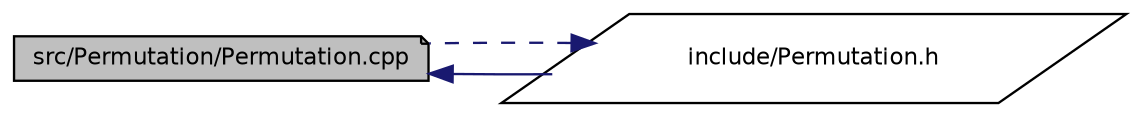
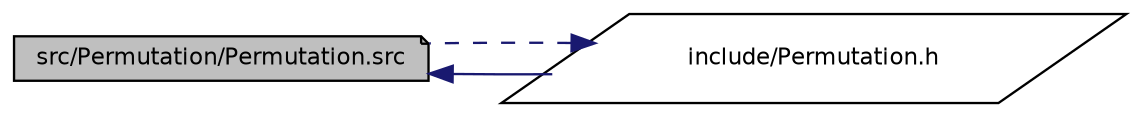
(221, 59) -> (221, 59)
